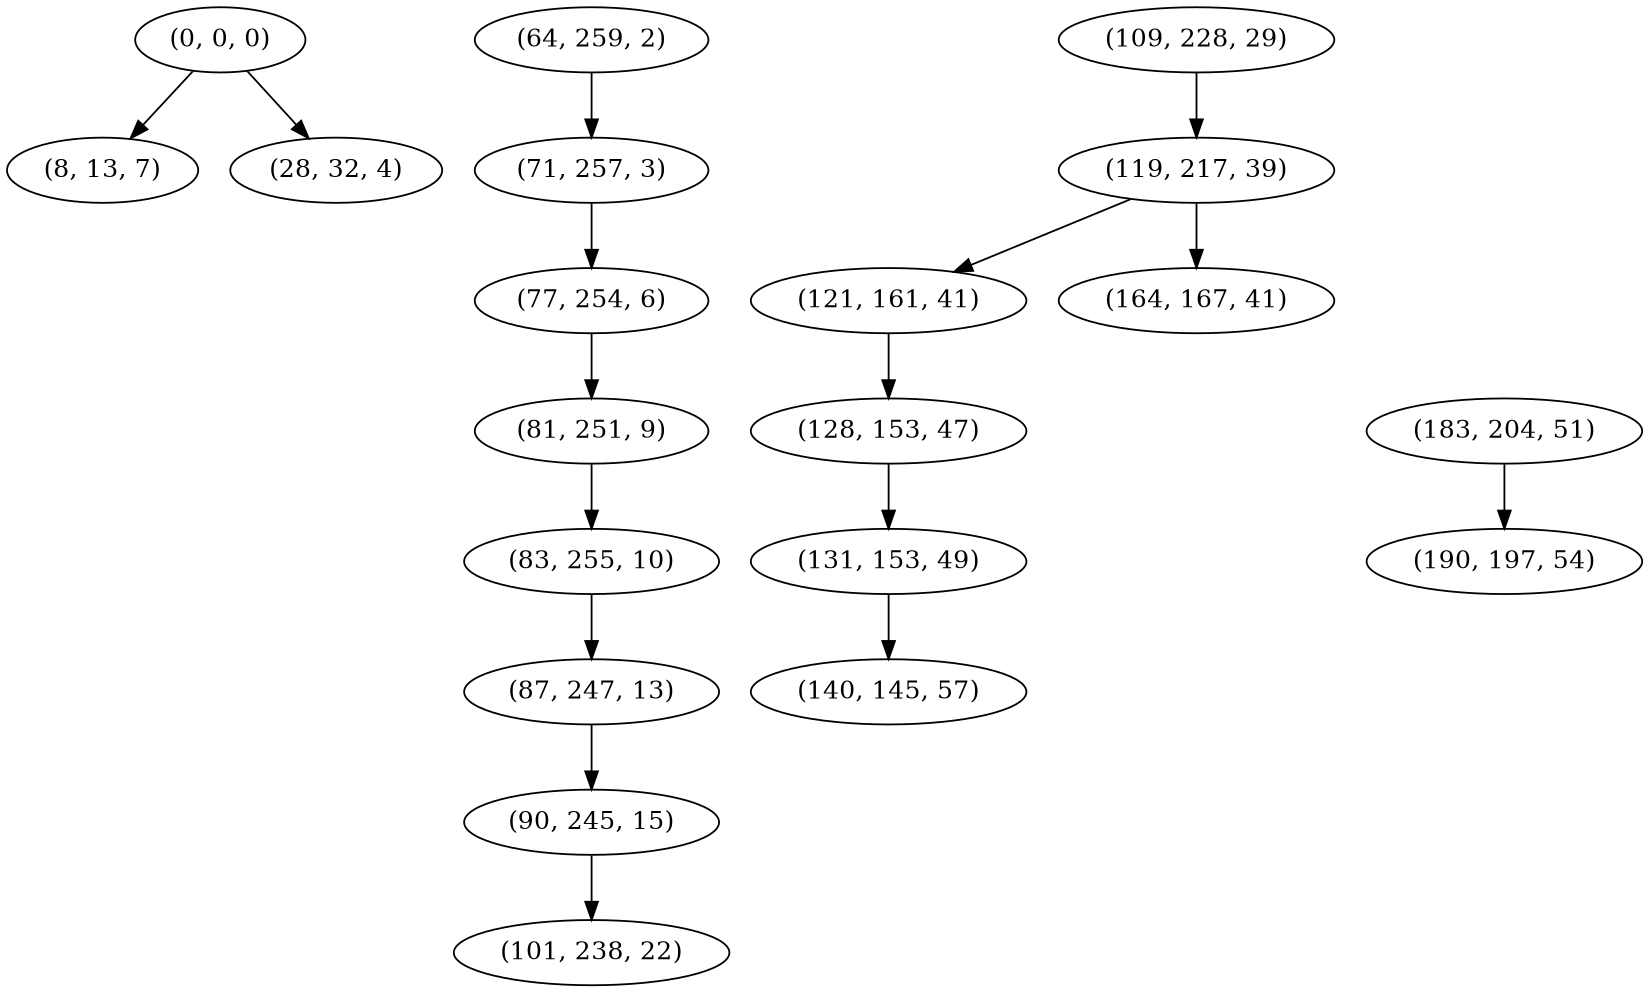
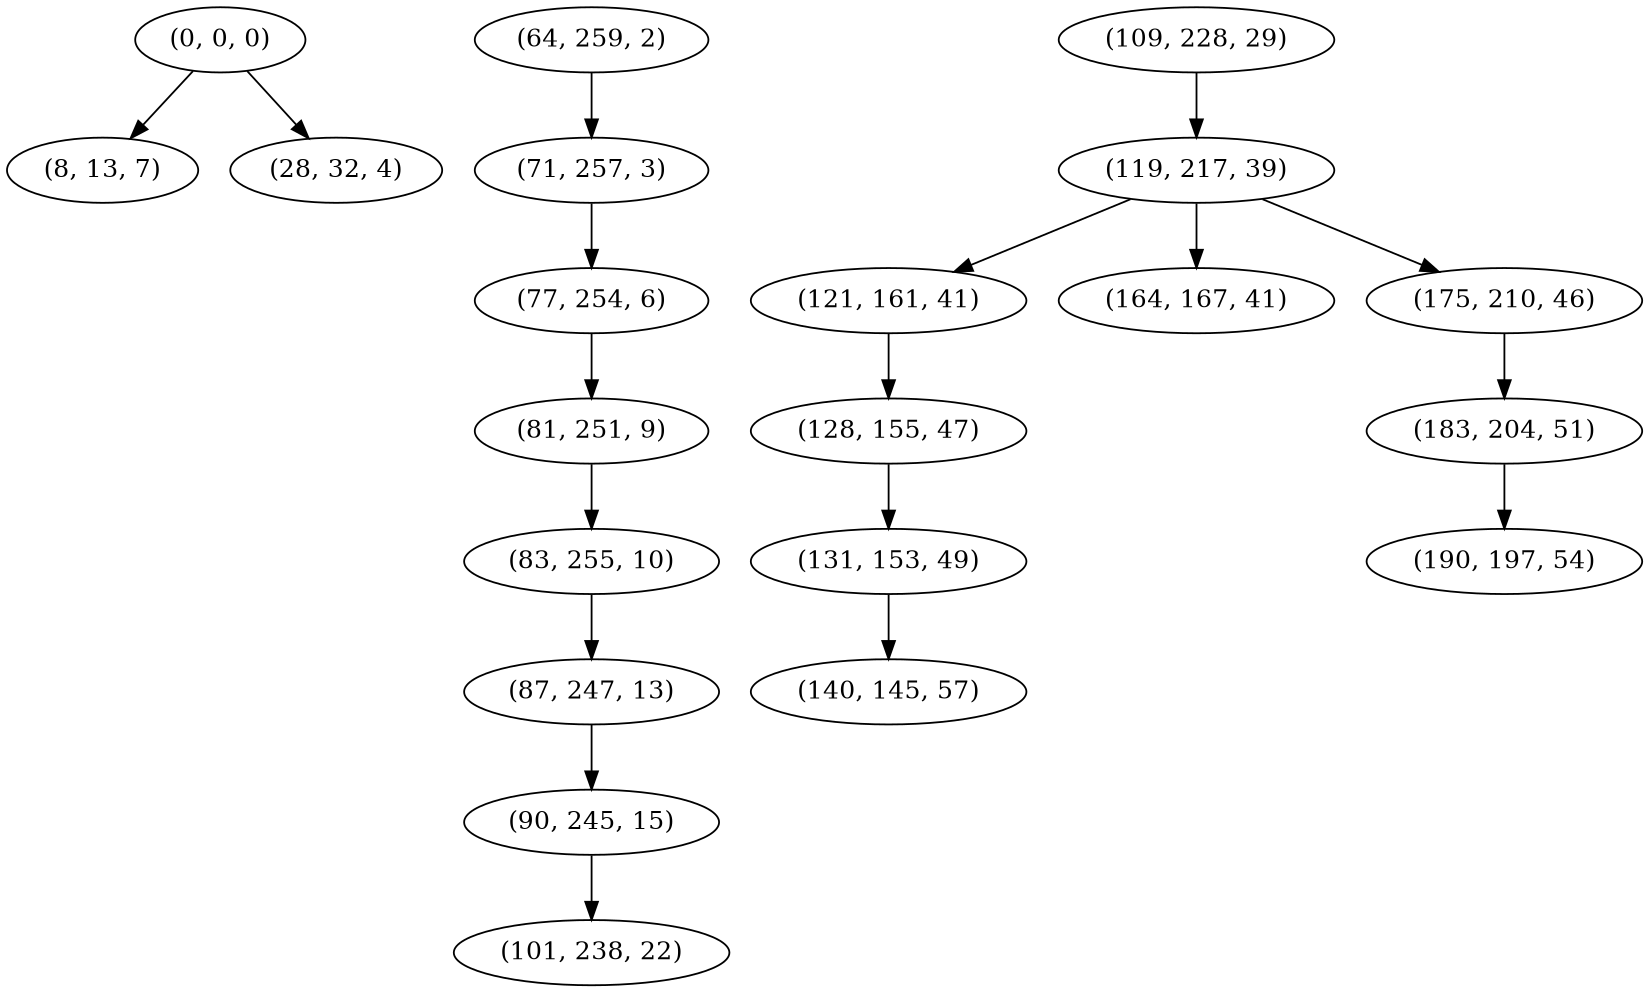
none -> (1504, 301)
(889, 431) -> (889, 431)
